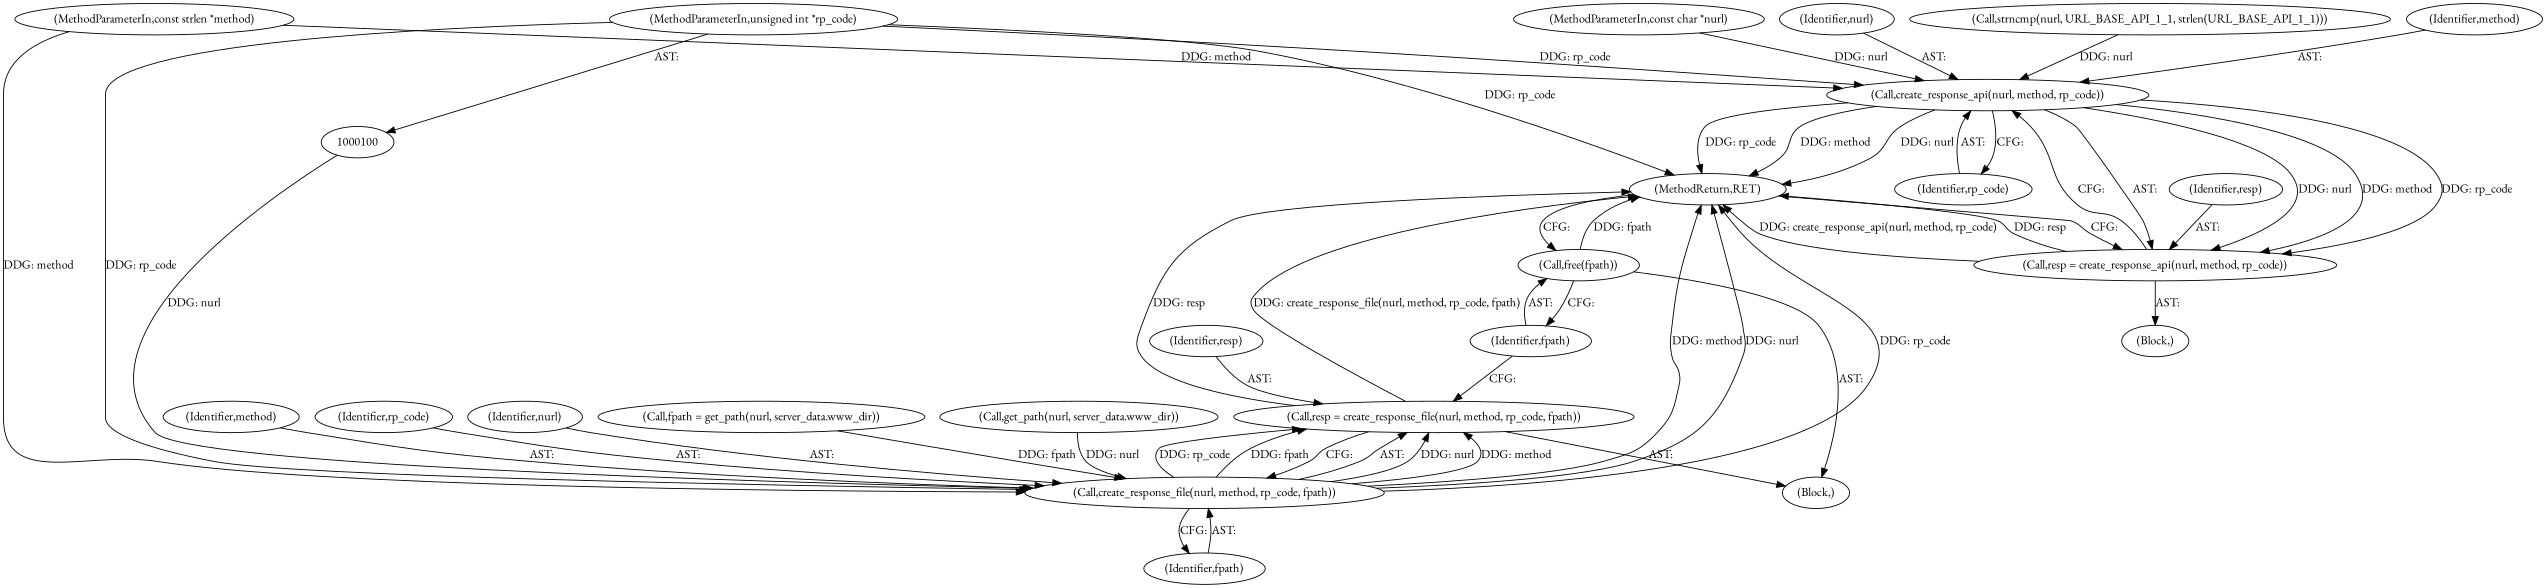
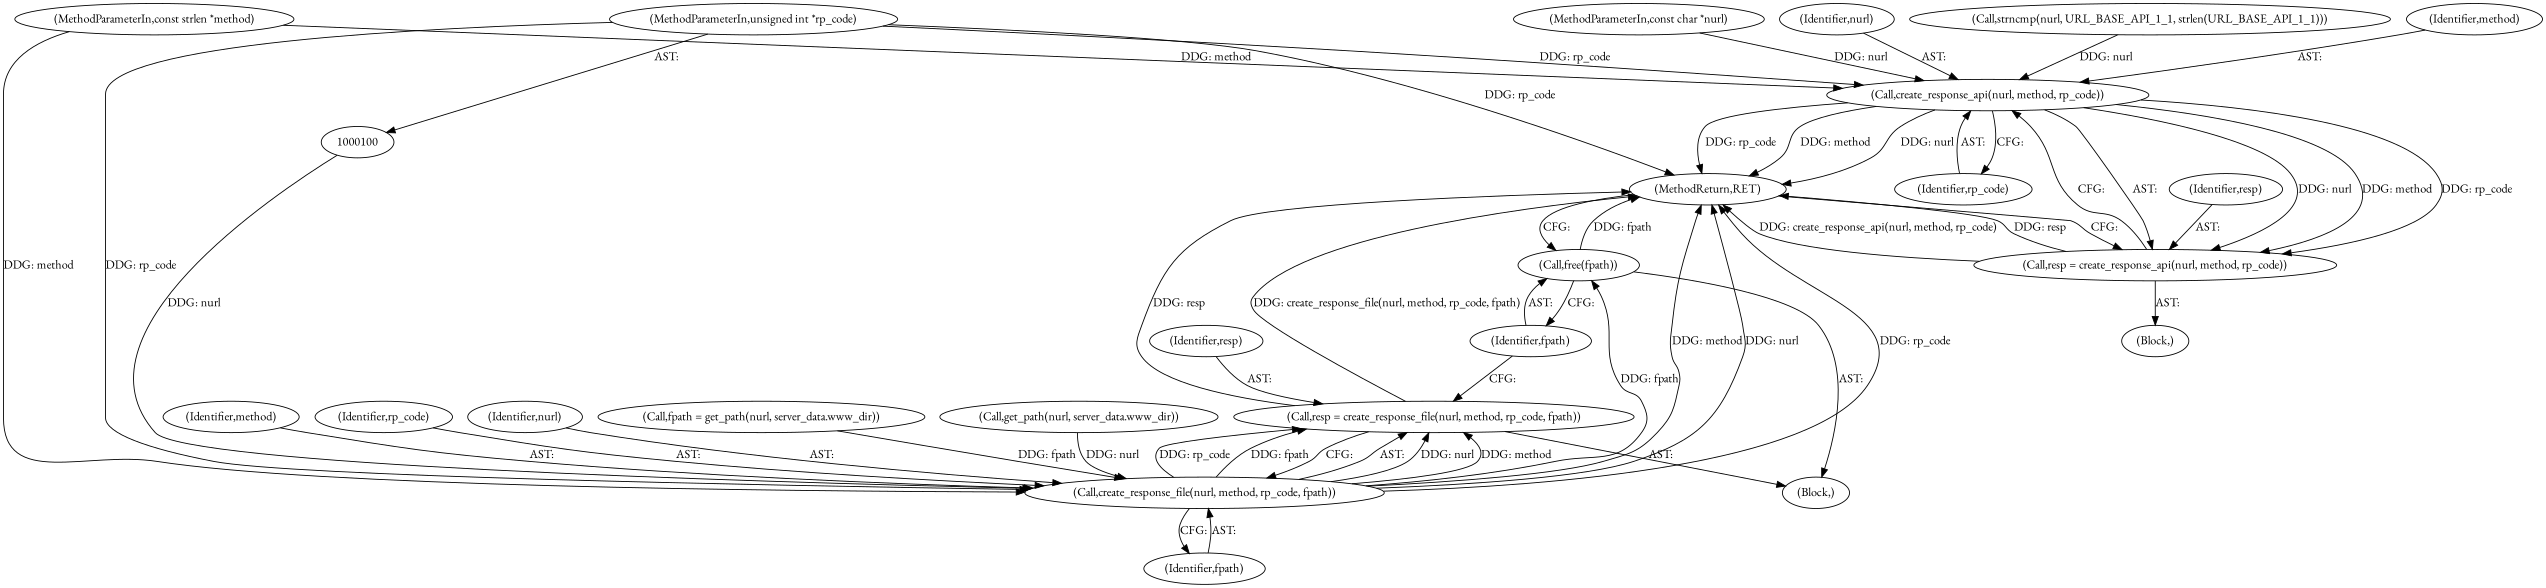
none -> (1588, 458)
